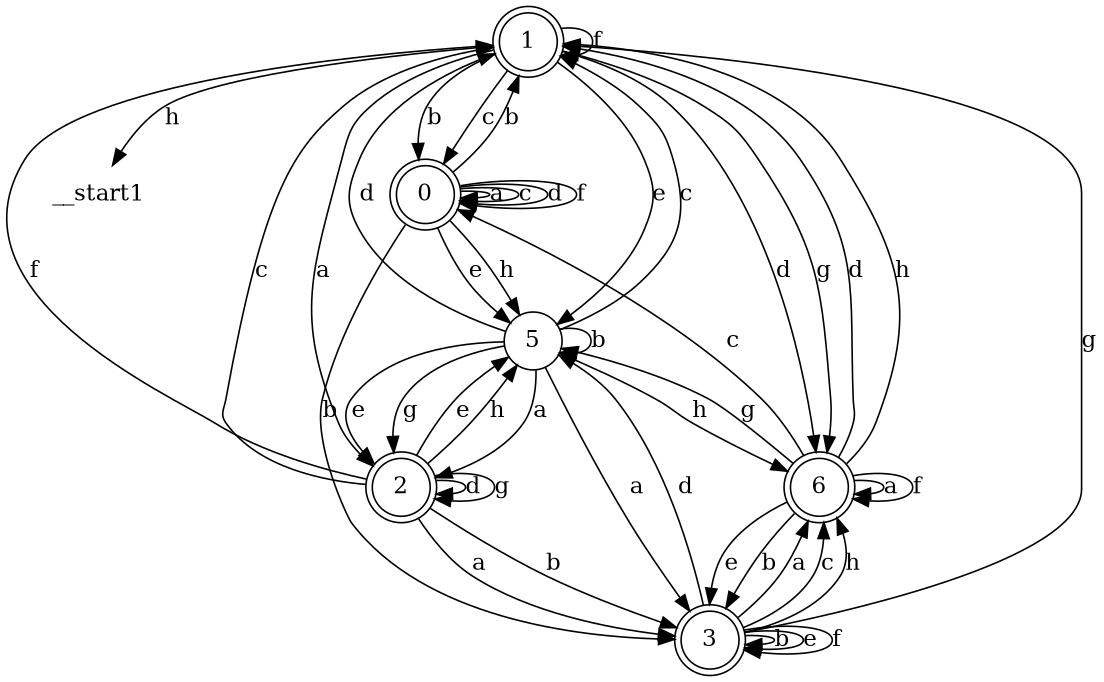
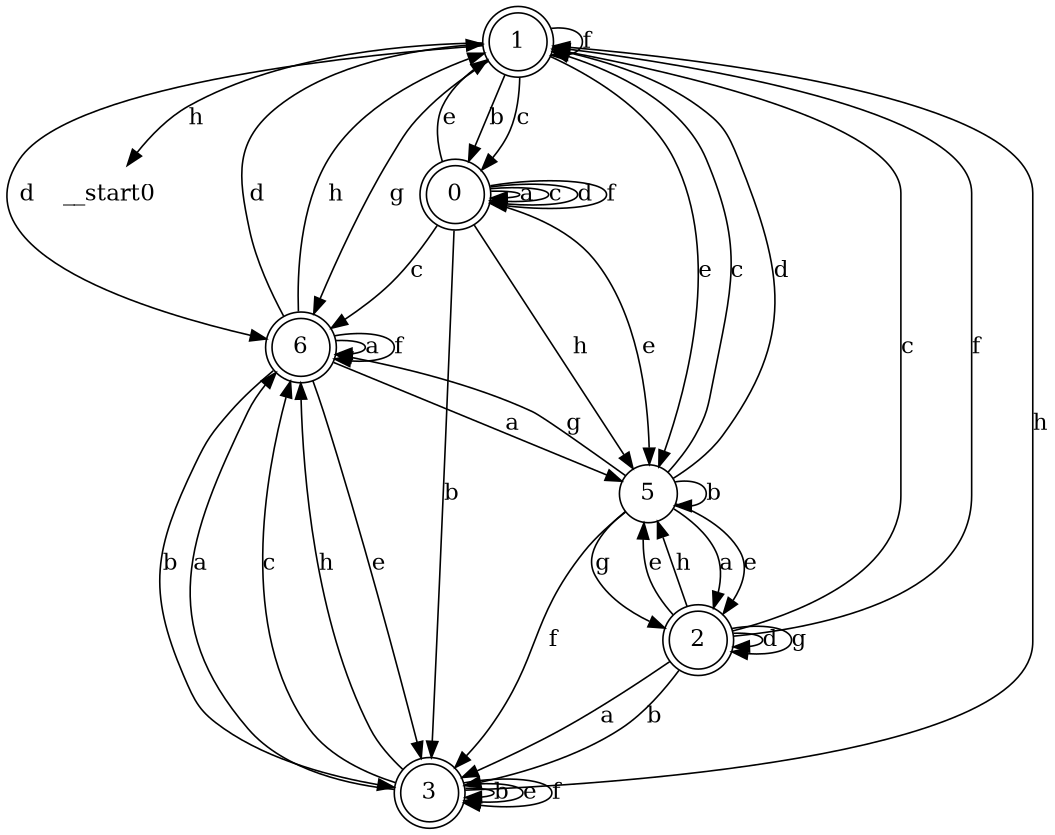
(512, 118) -> (450, 118)
(99, 195) -> (110, 195)
(327, 213) -> none
(655, 315) -> (396, 278)
(1090, 341) -> (1041, 424)
(700, 411) -> (574, 424)
(749, 411) -> (512, 424)
(659, 472) -> none
(637, 487) -> (553, 640)
